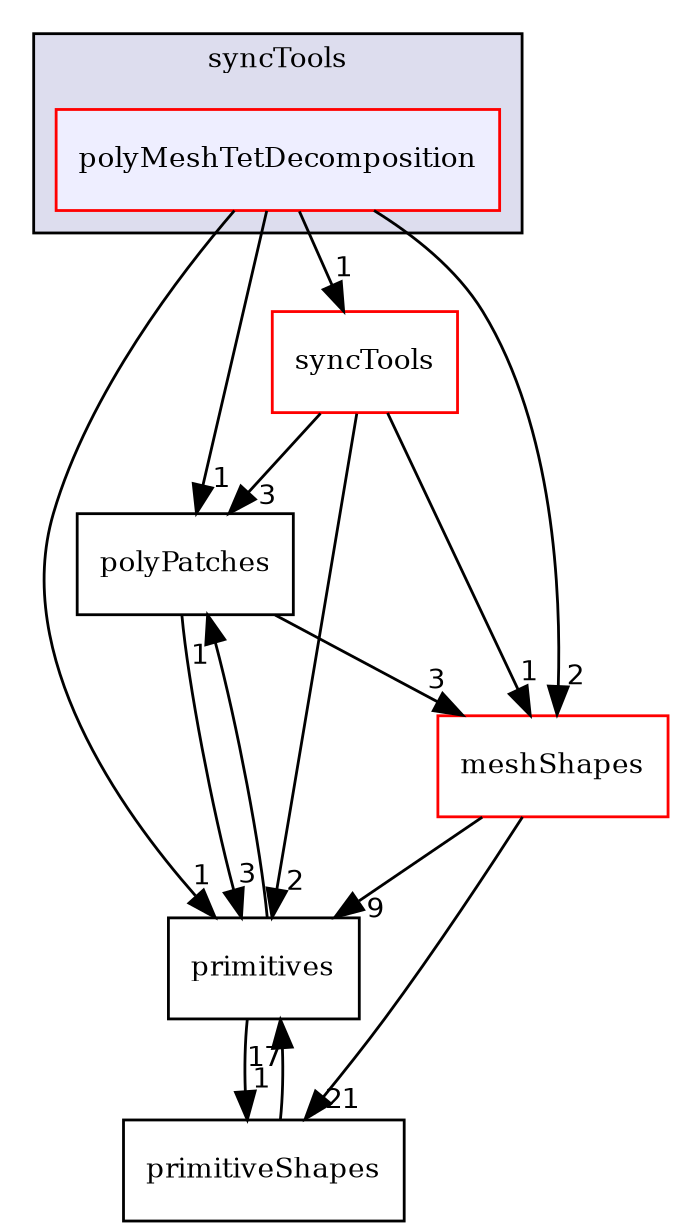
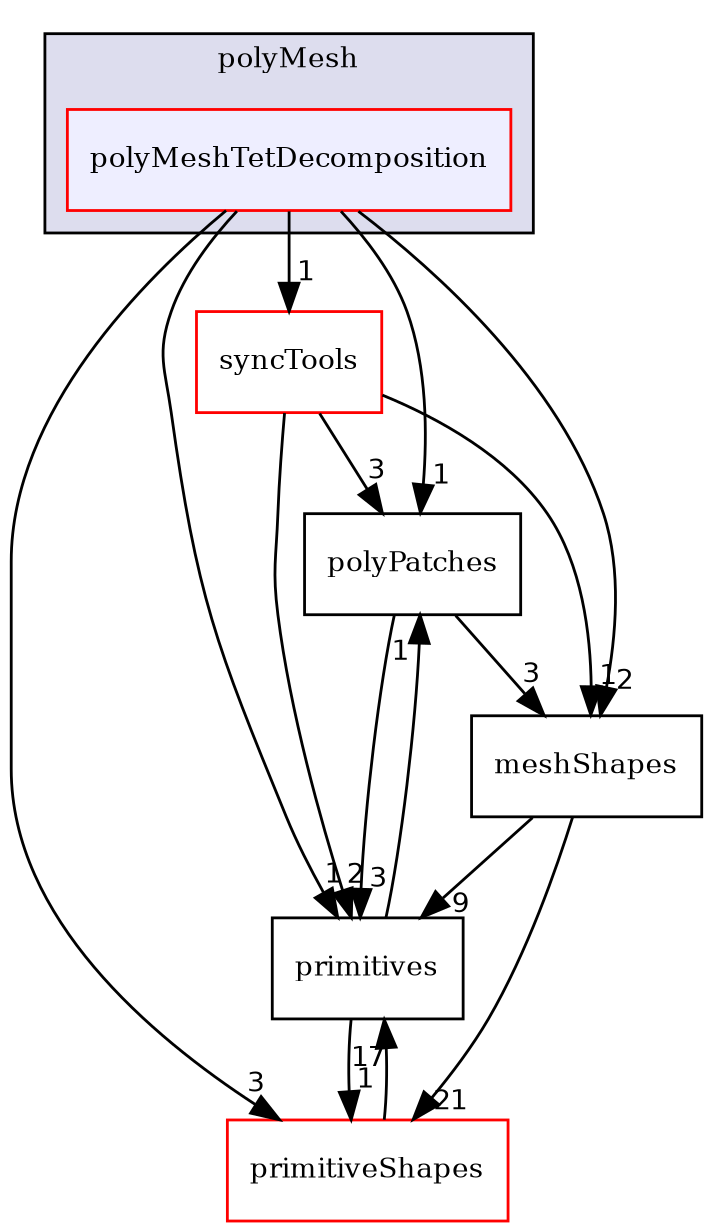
(278, 60) -> (289, 60)
none -> (11, 669)
(553, 766) -> (587, 766)
(264, 1170) -> (368, 1170)
